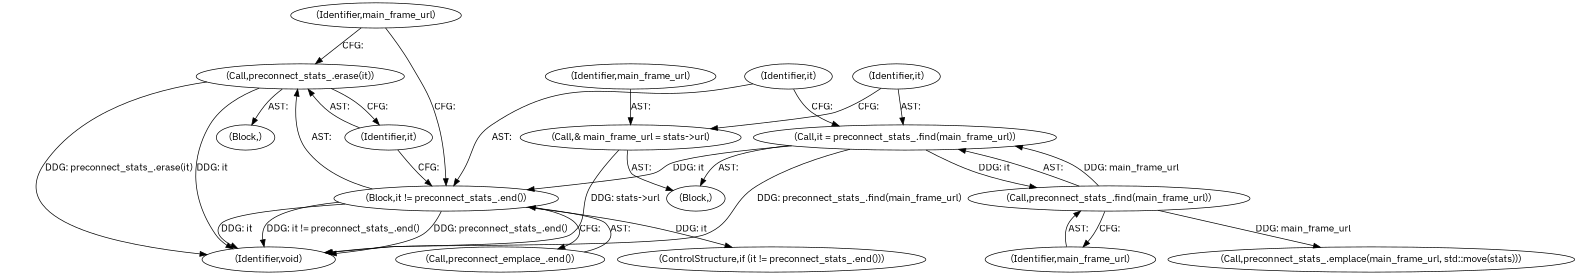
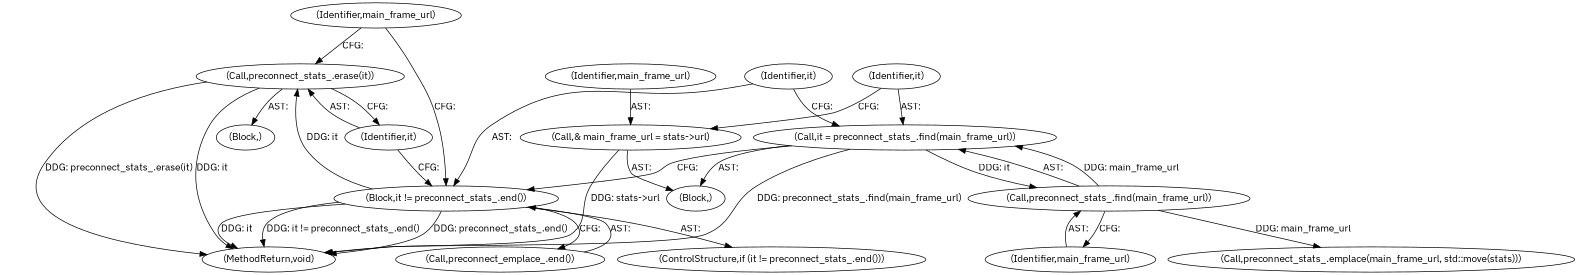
(323, 137) -> (323, 137)
(689, 168) -> (689, 168)
(692, 229) -> (692, 229)
(269, 260) -> (269, 260)
